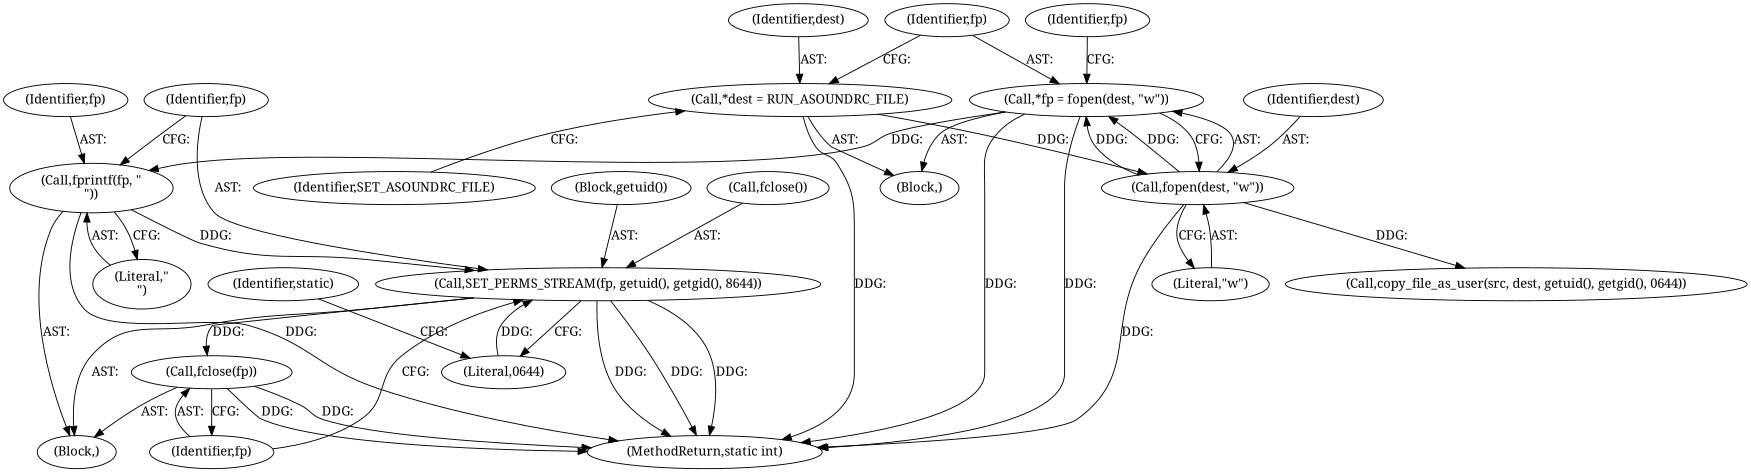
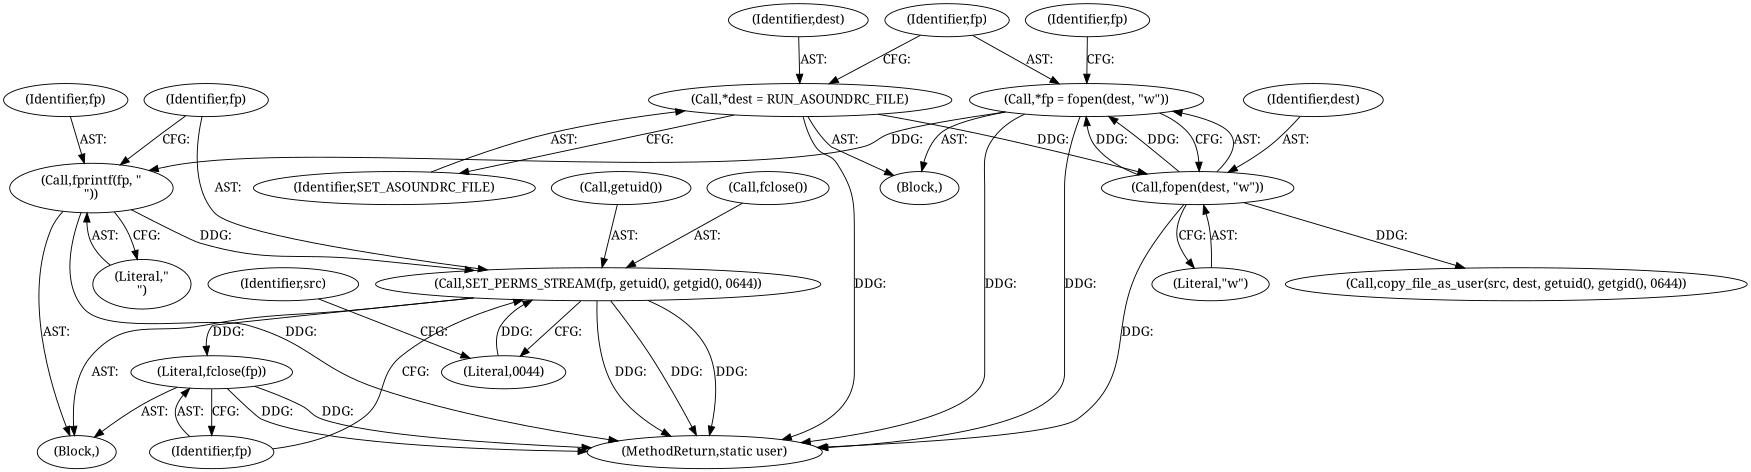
(566, 140) -> (566, 140)
none -> (601, 143)
(621, 188) -> (621, 188)
(283, 284) -> (283, 284)
(598, 284) -> (598, 284)
(212, 372) -> (212, 372)
(504, 372) -> (504, 372)
(705, 452) -> (705, 452)
